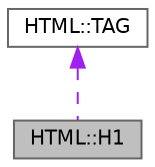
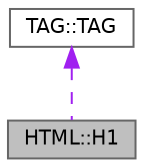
(78, 28) -> (72, 28)
